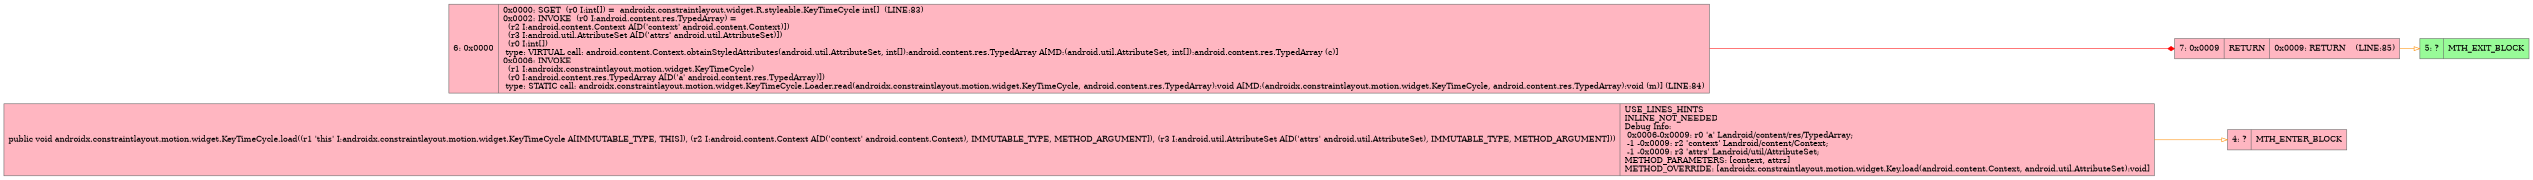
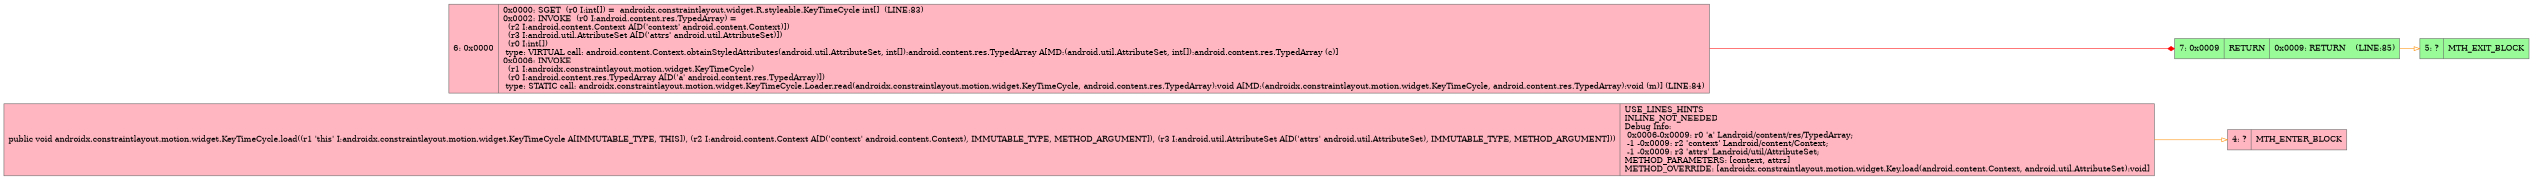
(2287, 49) -> (2287, 49)
